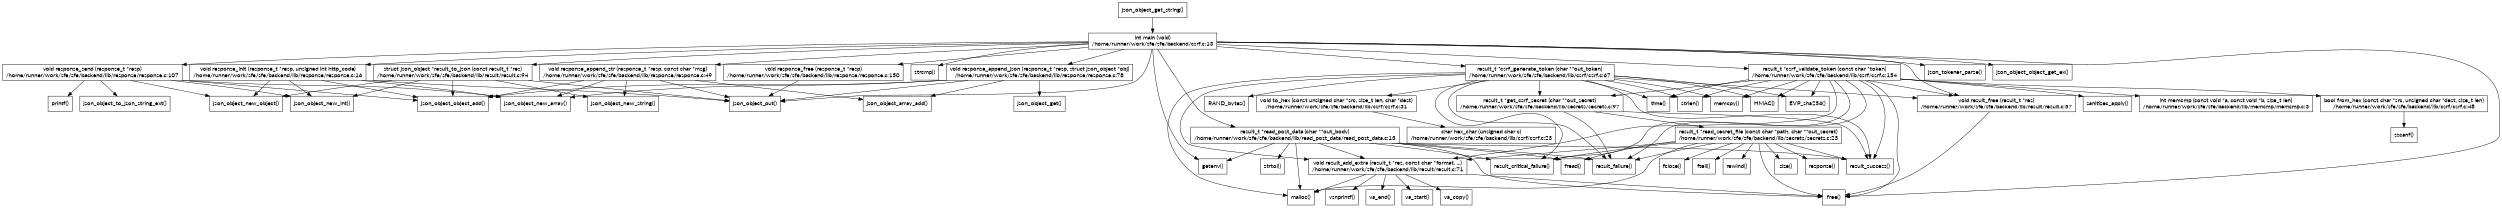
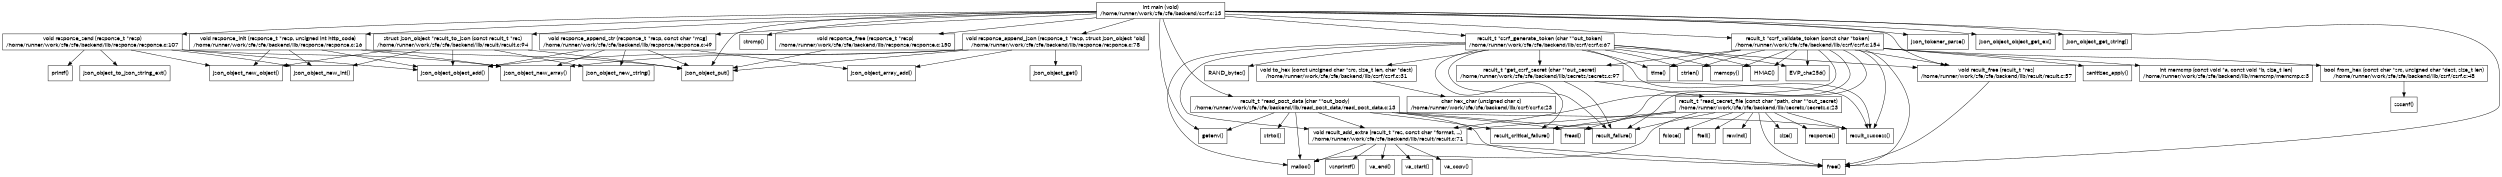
(1153, 23) -> (1642, 16)
